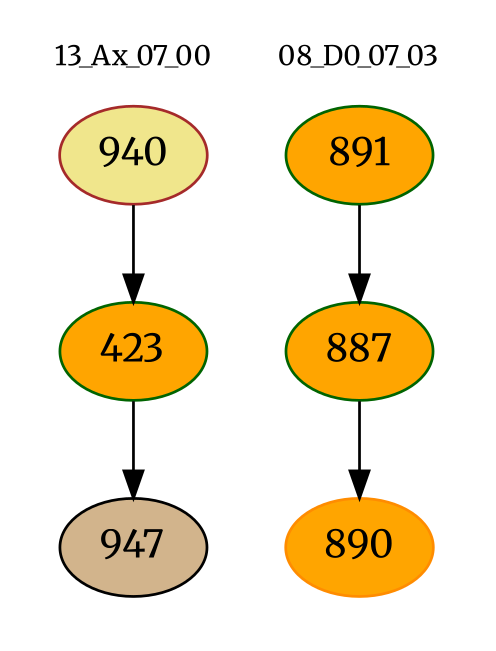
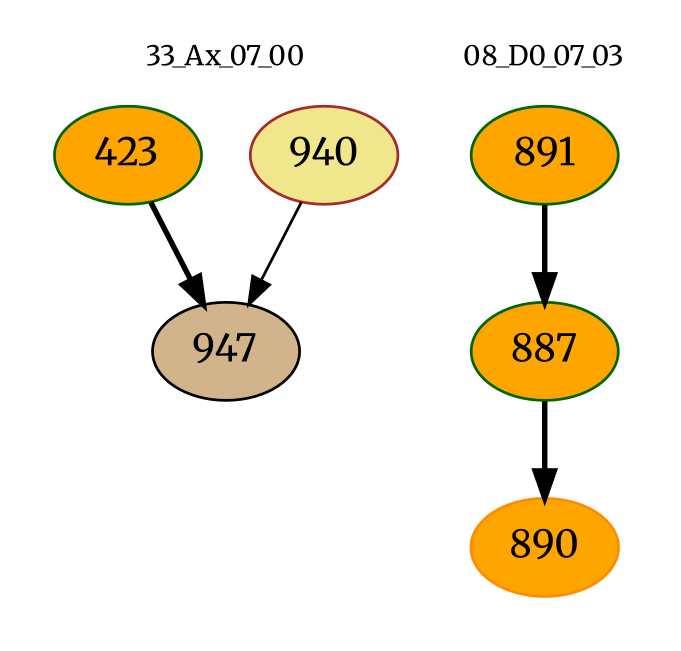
(133, 59) -> (226, 59)
(133, 240) -> (281, 241)
(360, 240) -> (545, 240)
(133, 436) -> (171, 241)
(360, 436) -> (545, 436)
